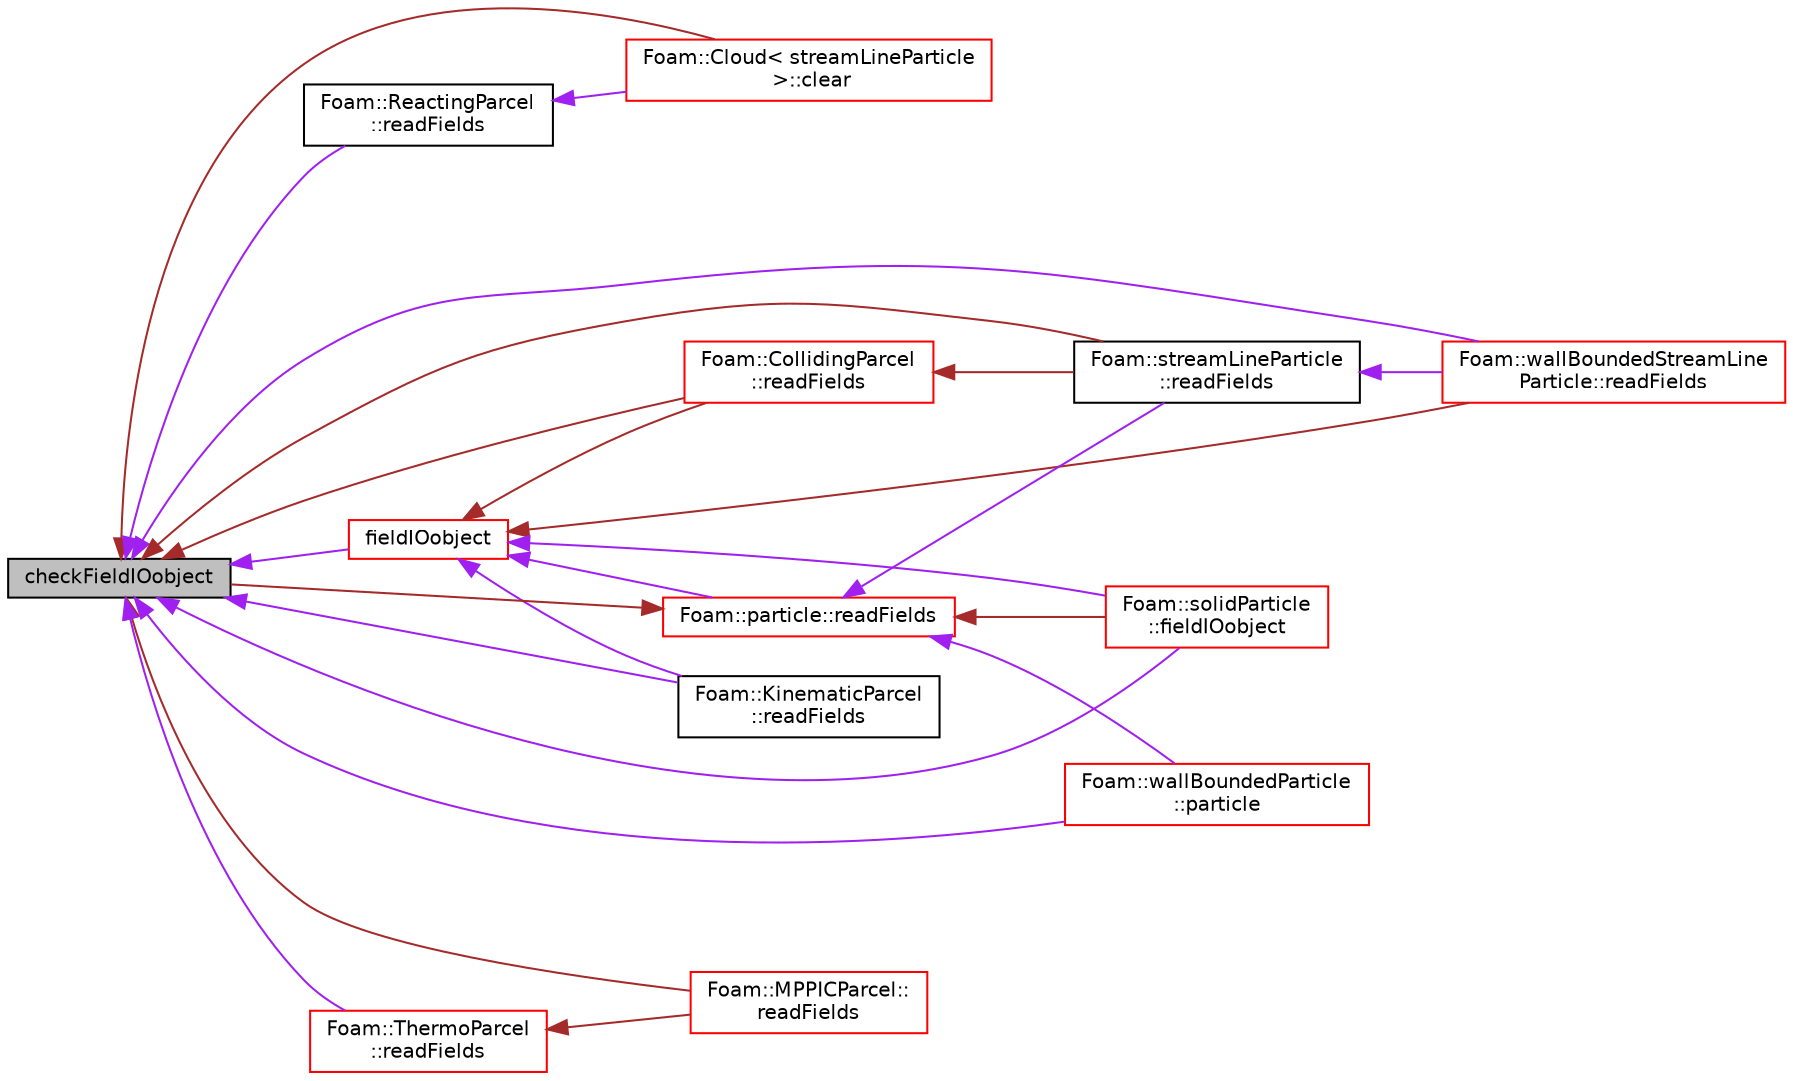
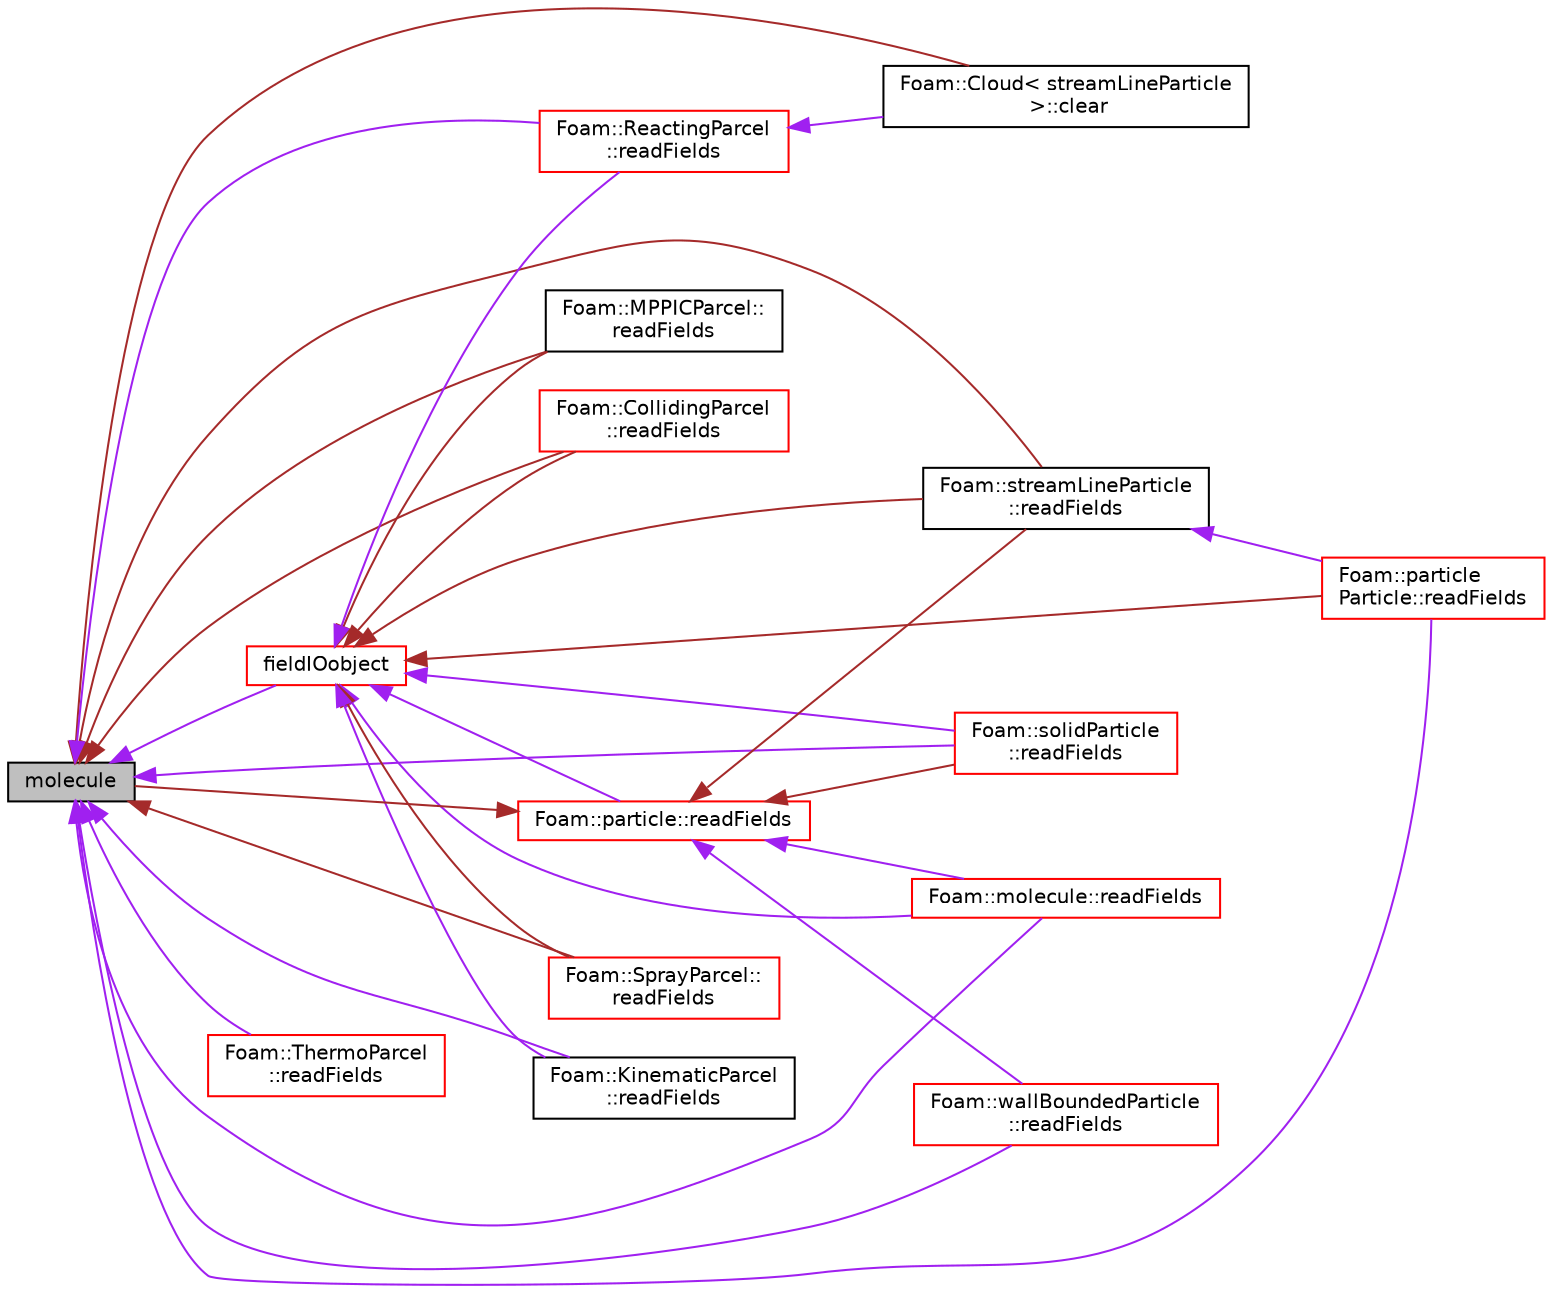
(809, 70) -> (1066, 96)
(428, 115) -> (664, 141)
none -> (456, 367)
(1014, 372) -> (638, 530)
(1614, 372) -> (1433, 588)
(1013, 495) -> (867, 658)
(119, 578) -> (71, 782)
(1217, 617) -> (1066, 743)
(1217, 794) -> (1066, 1115)
none -> (1066, 898)
none -> (664, 988)
(809, 1003) -> (664, 321)
(629, 1021) -> (425, 473)
